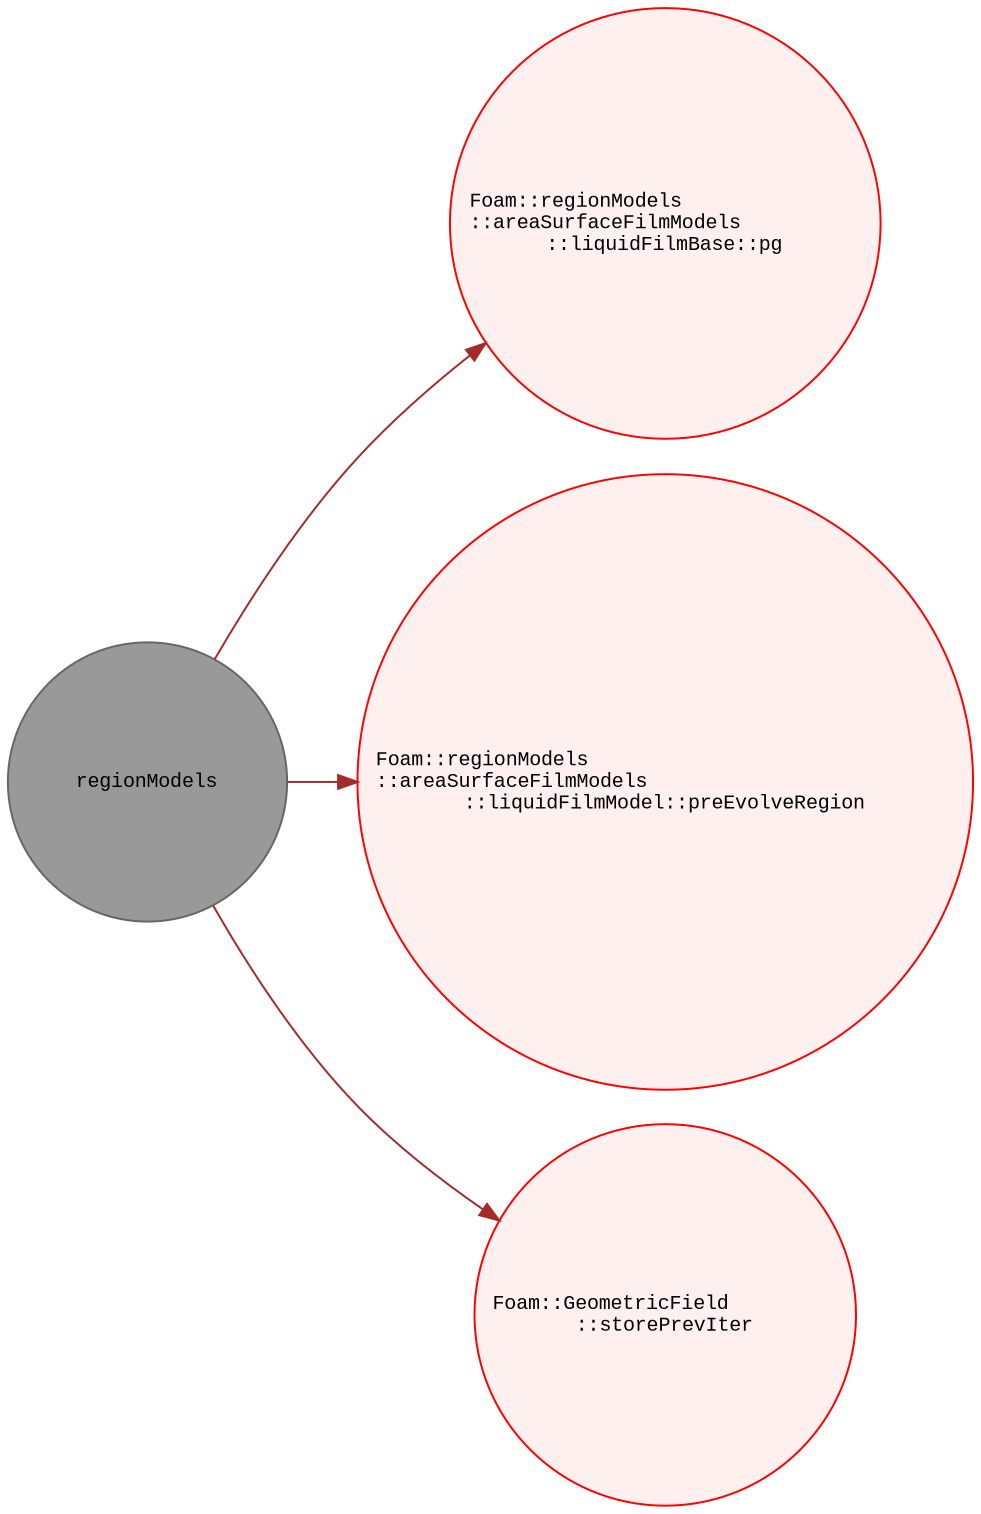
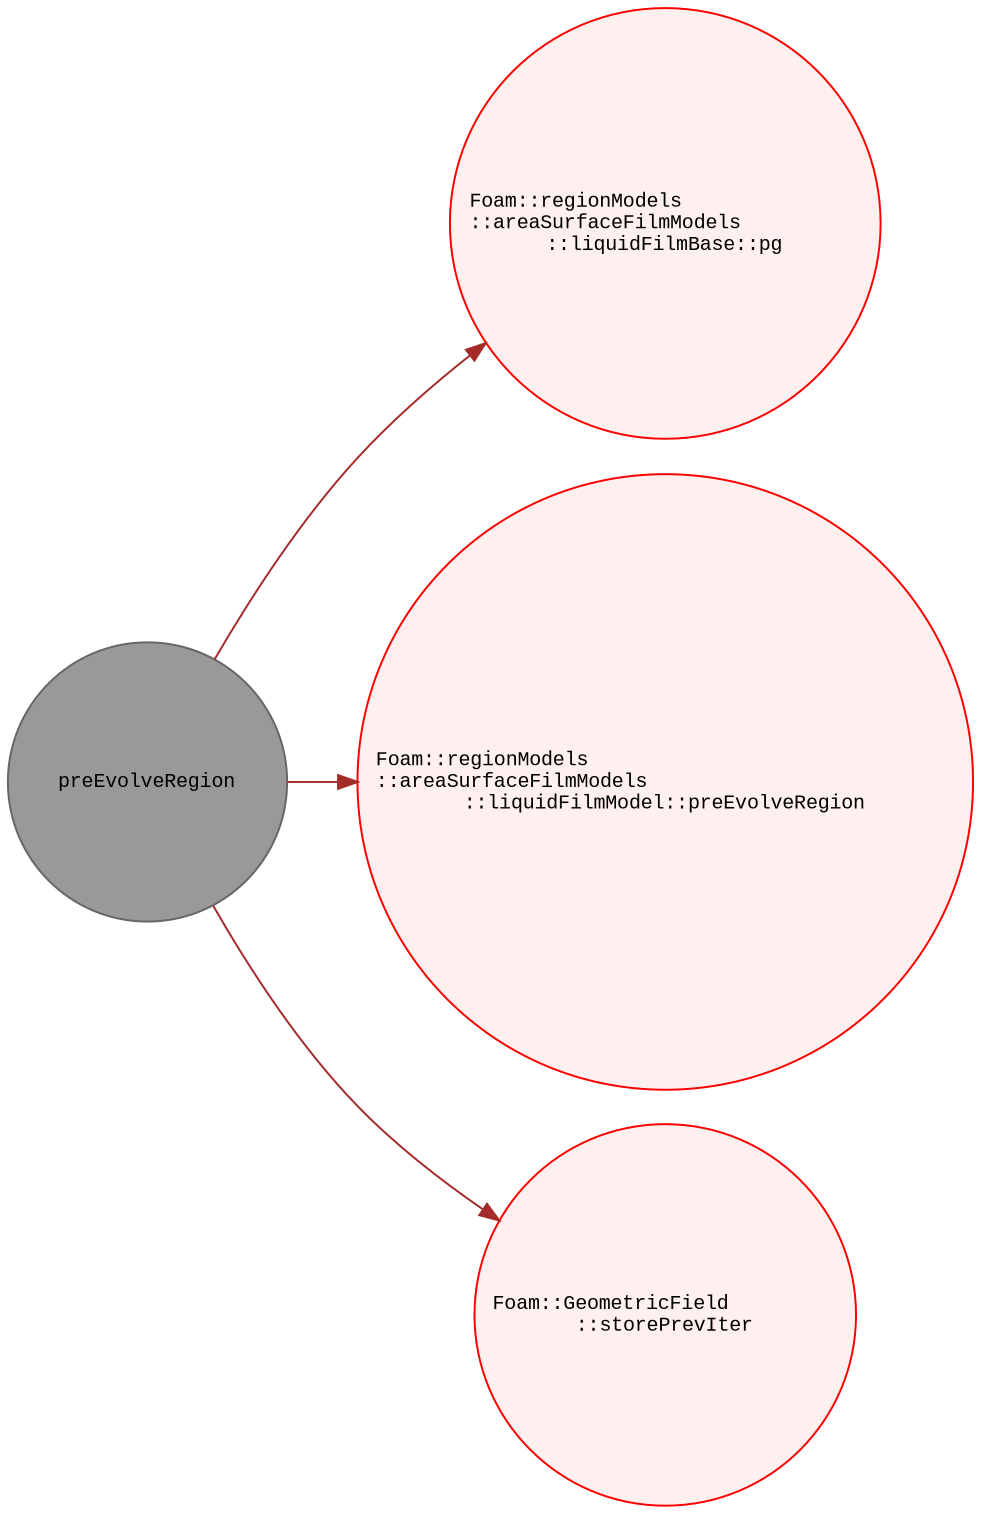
(148, 782) -> (148, 782)
